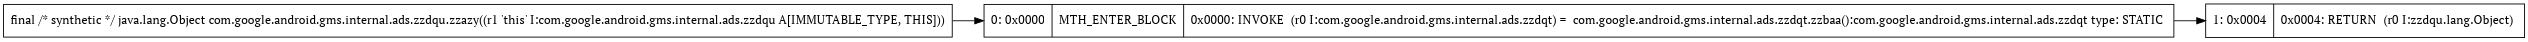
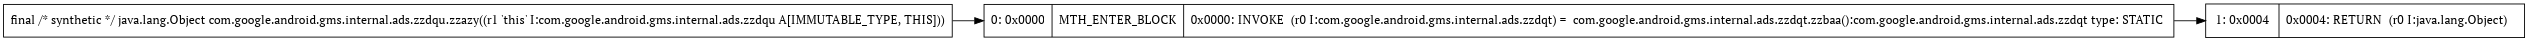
(2399, 20) -> (2399, 20)
